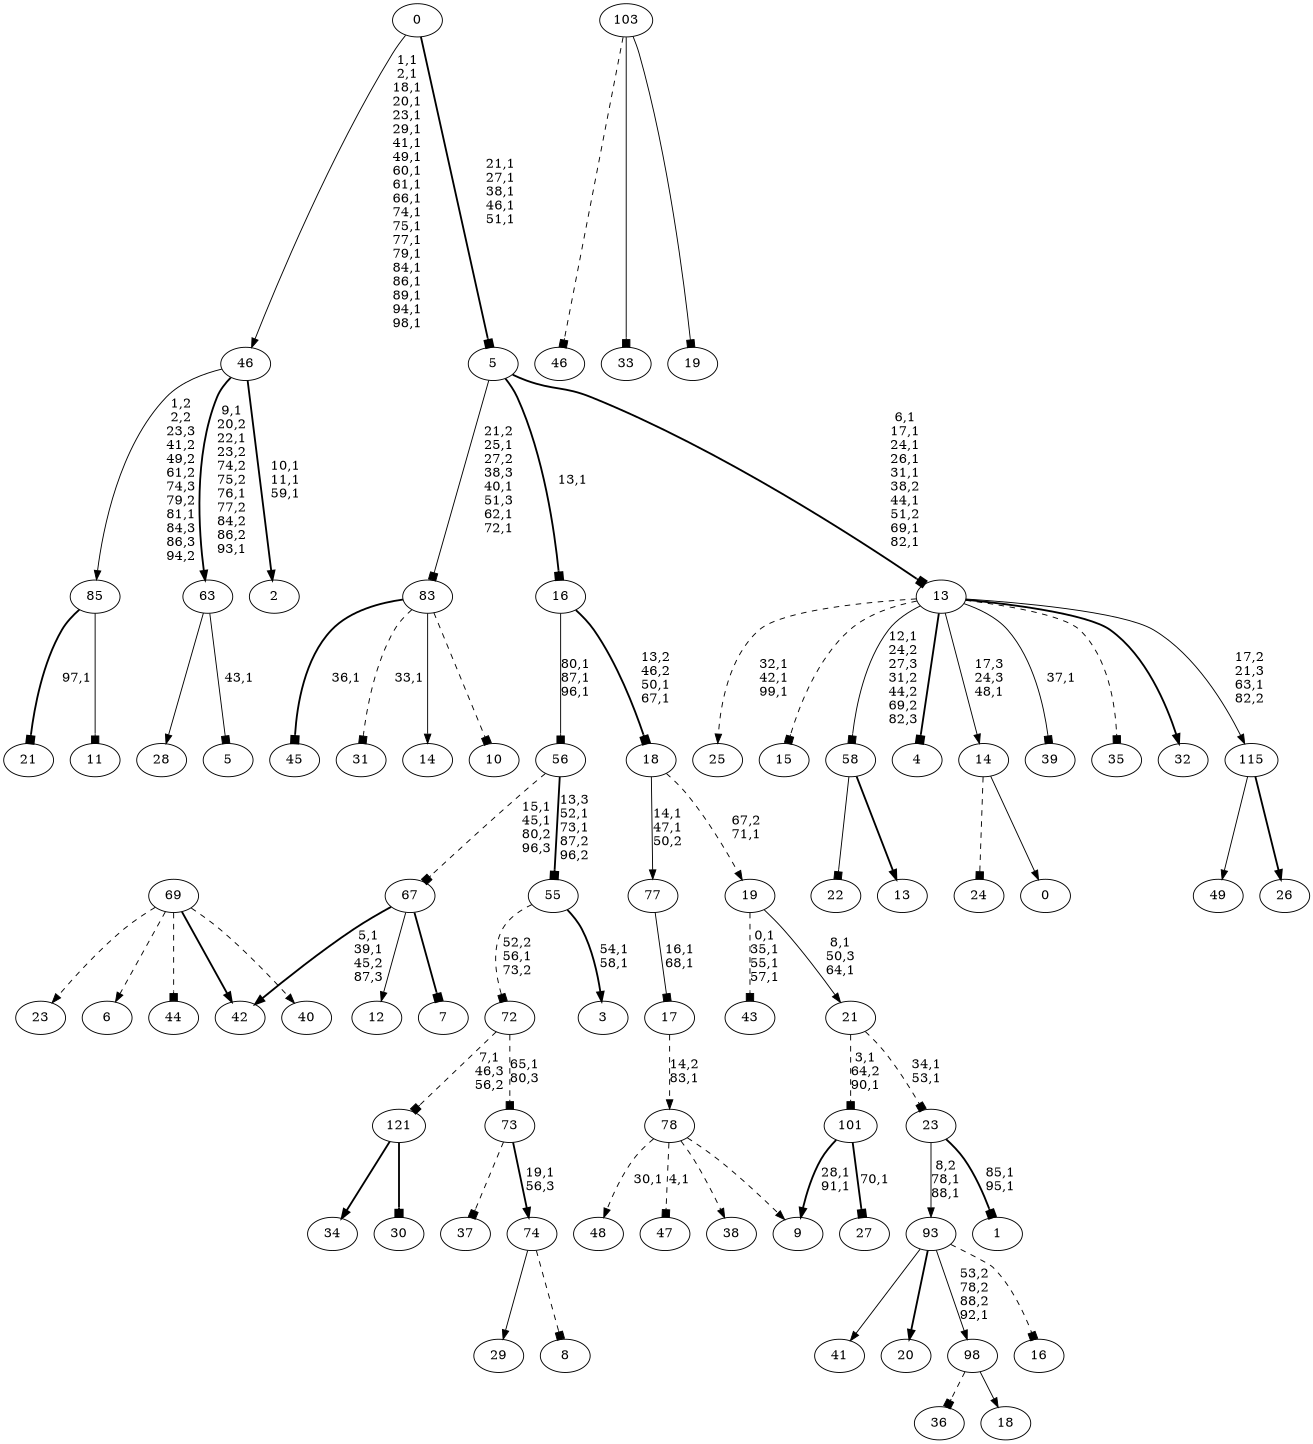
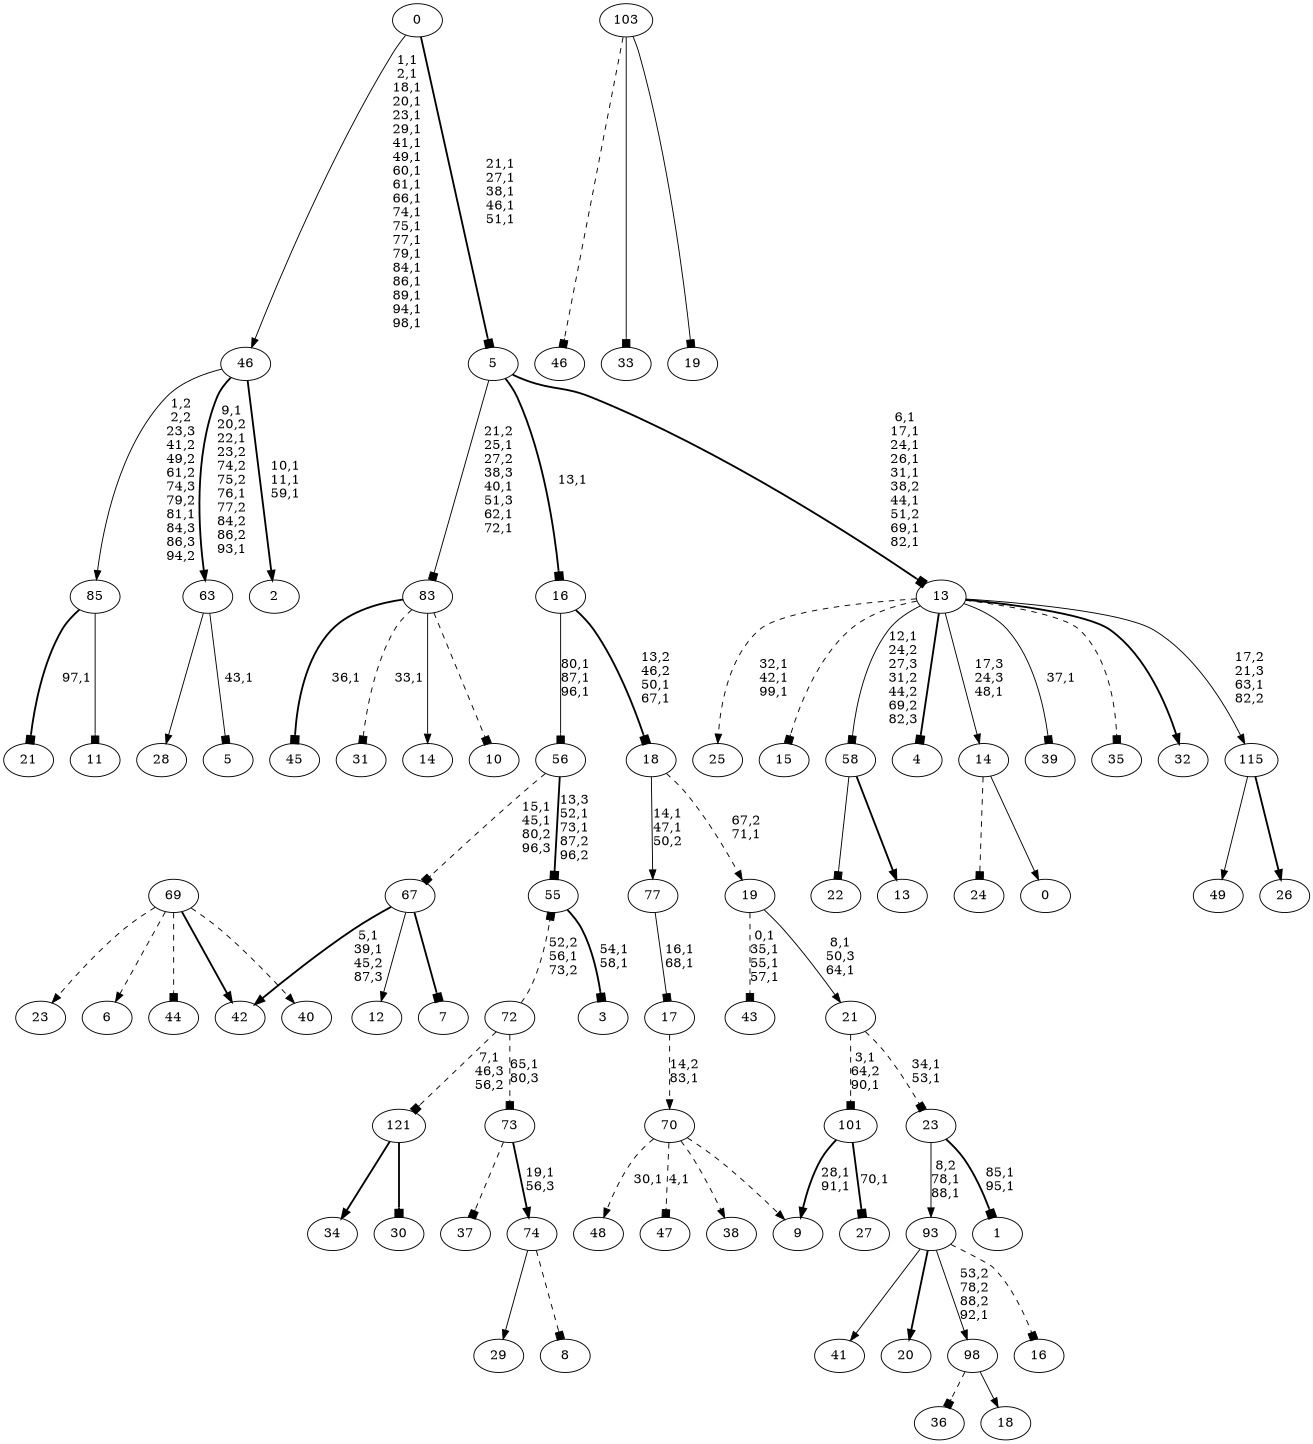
(498, 941) -> (540, 964)
(590, 948) -> (590, 948)
(670, 1126) -> (670, 1126)
